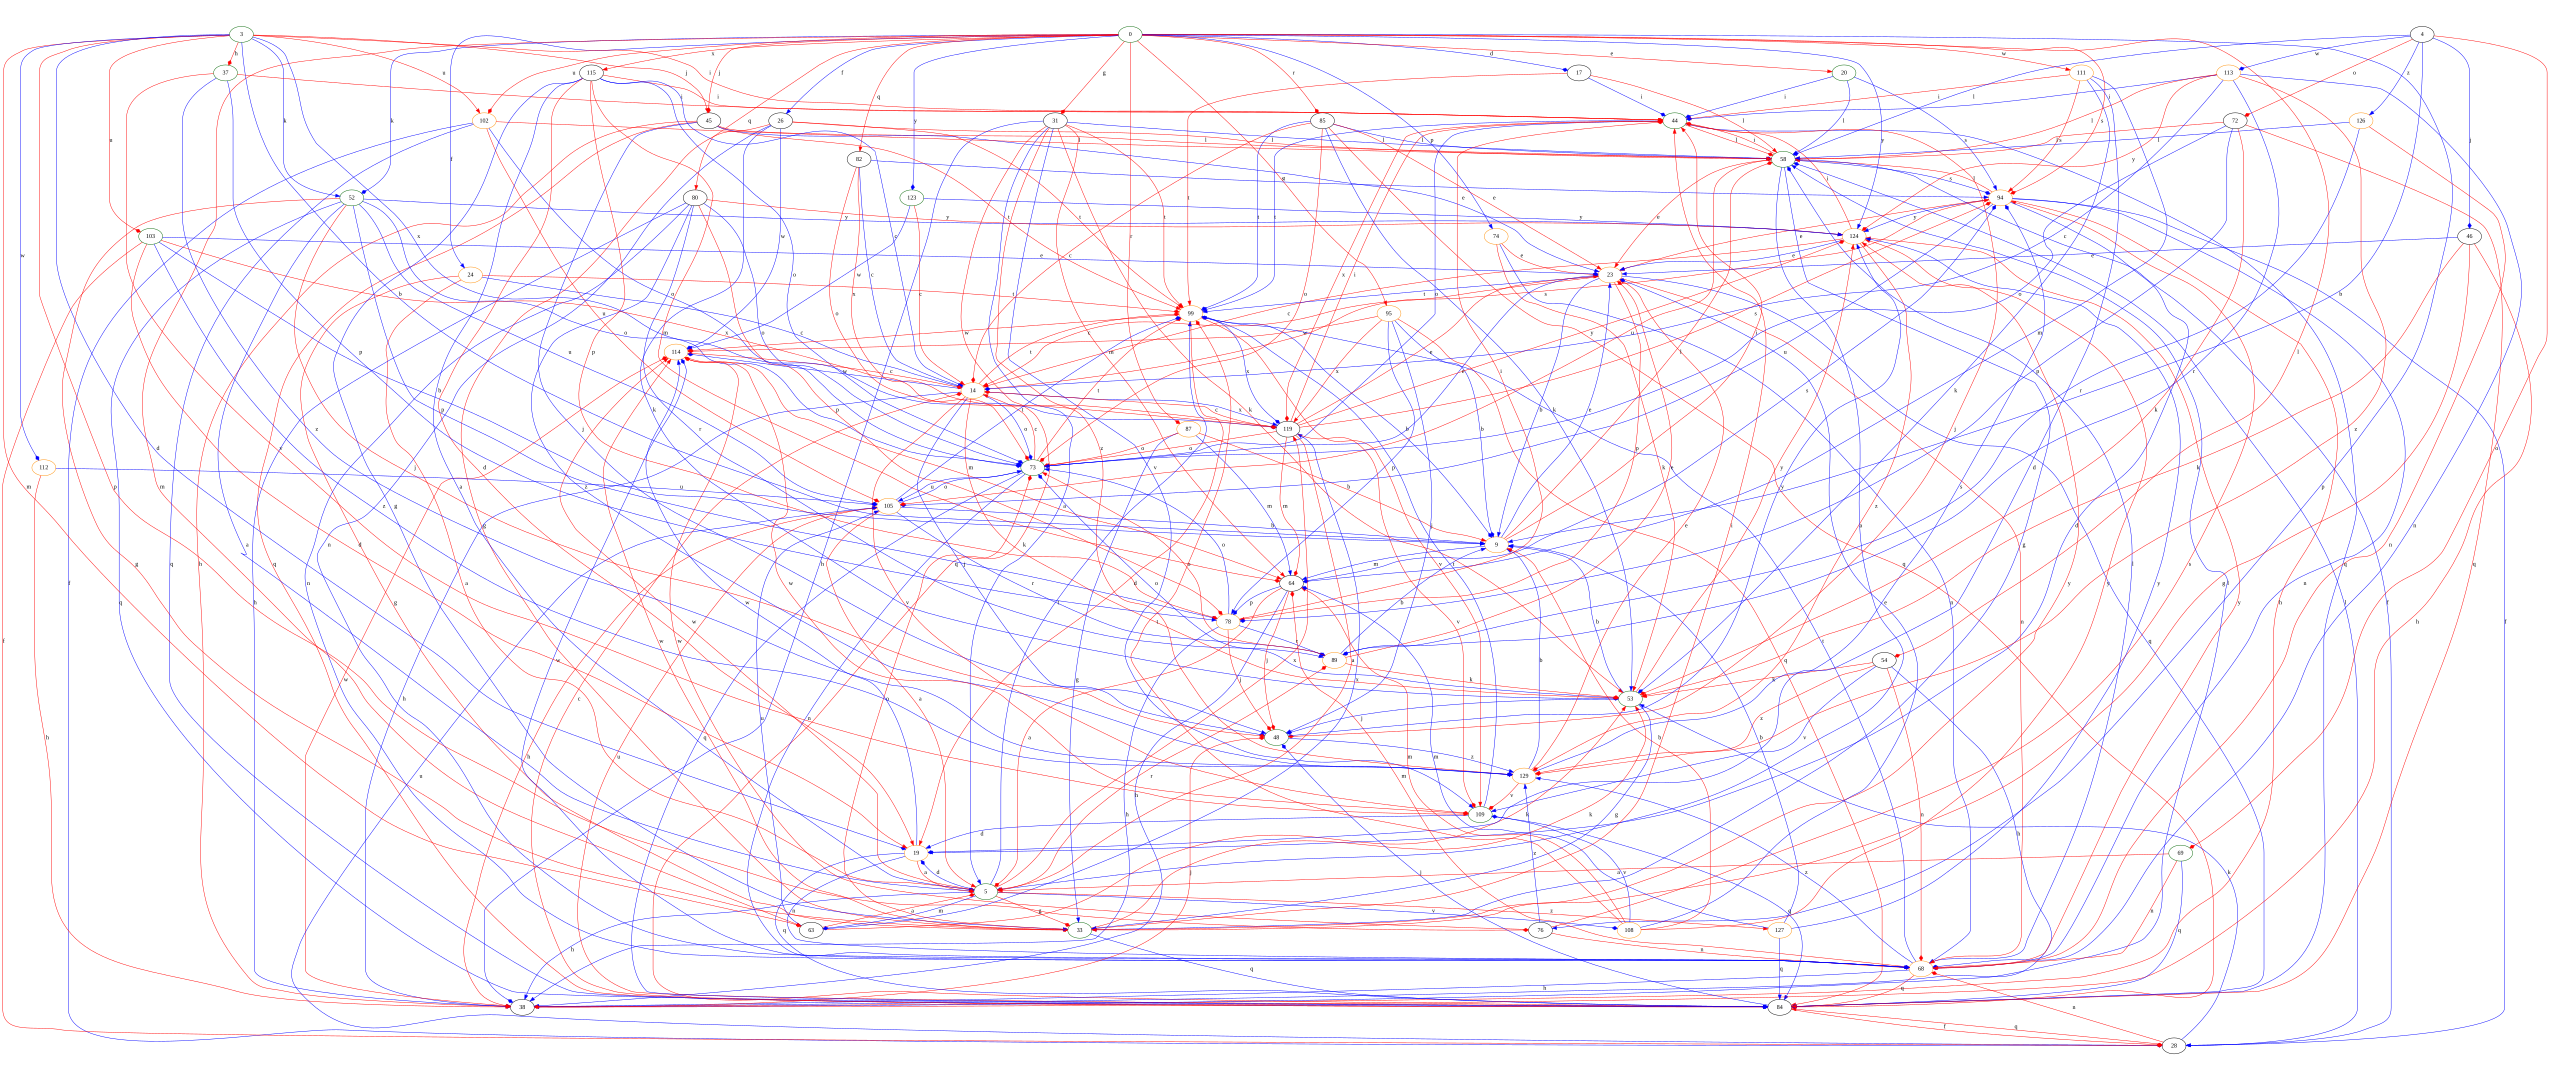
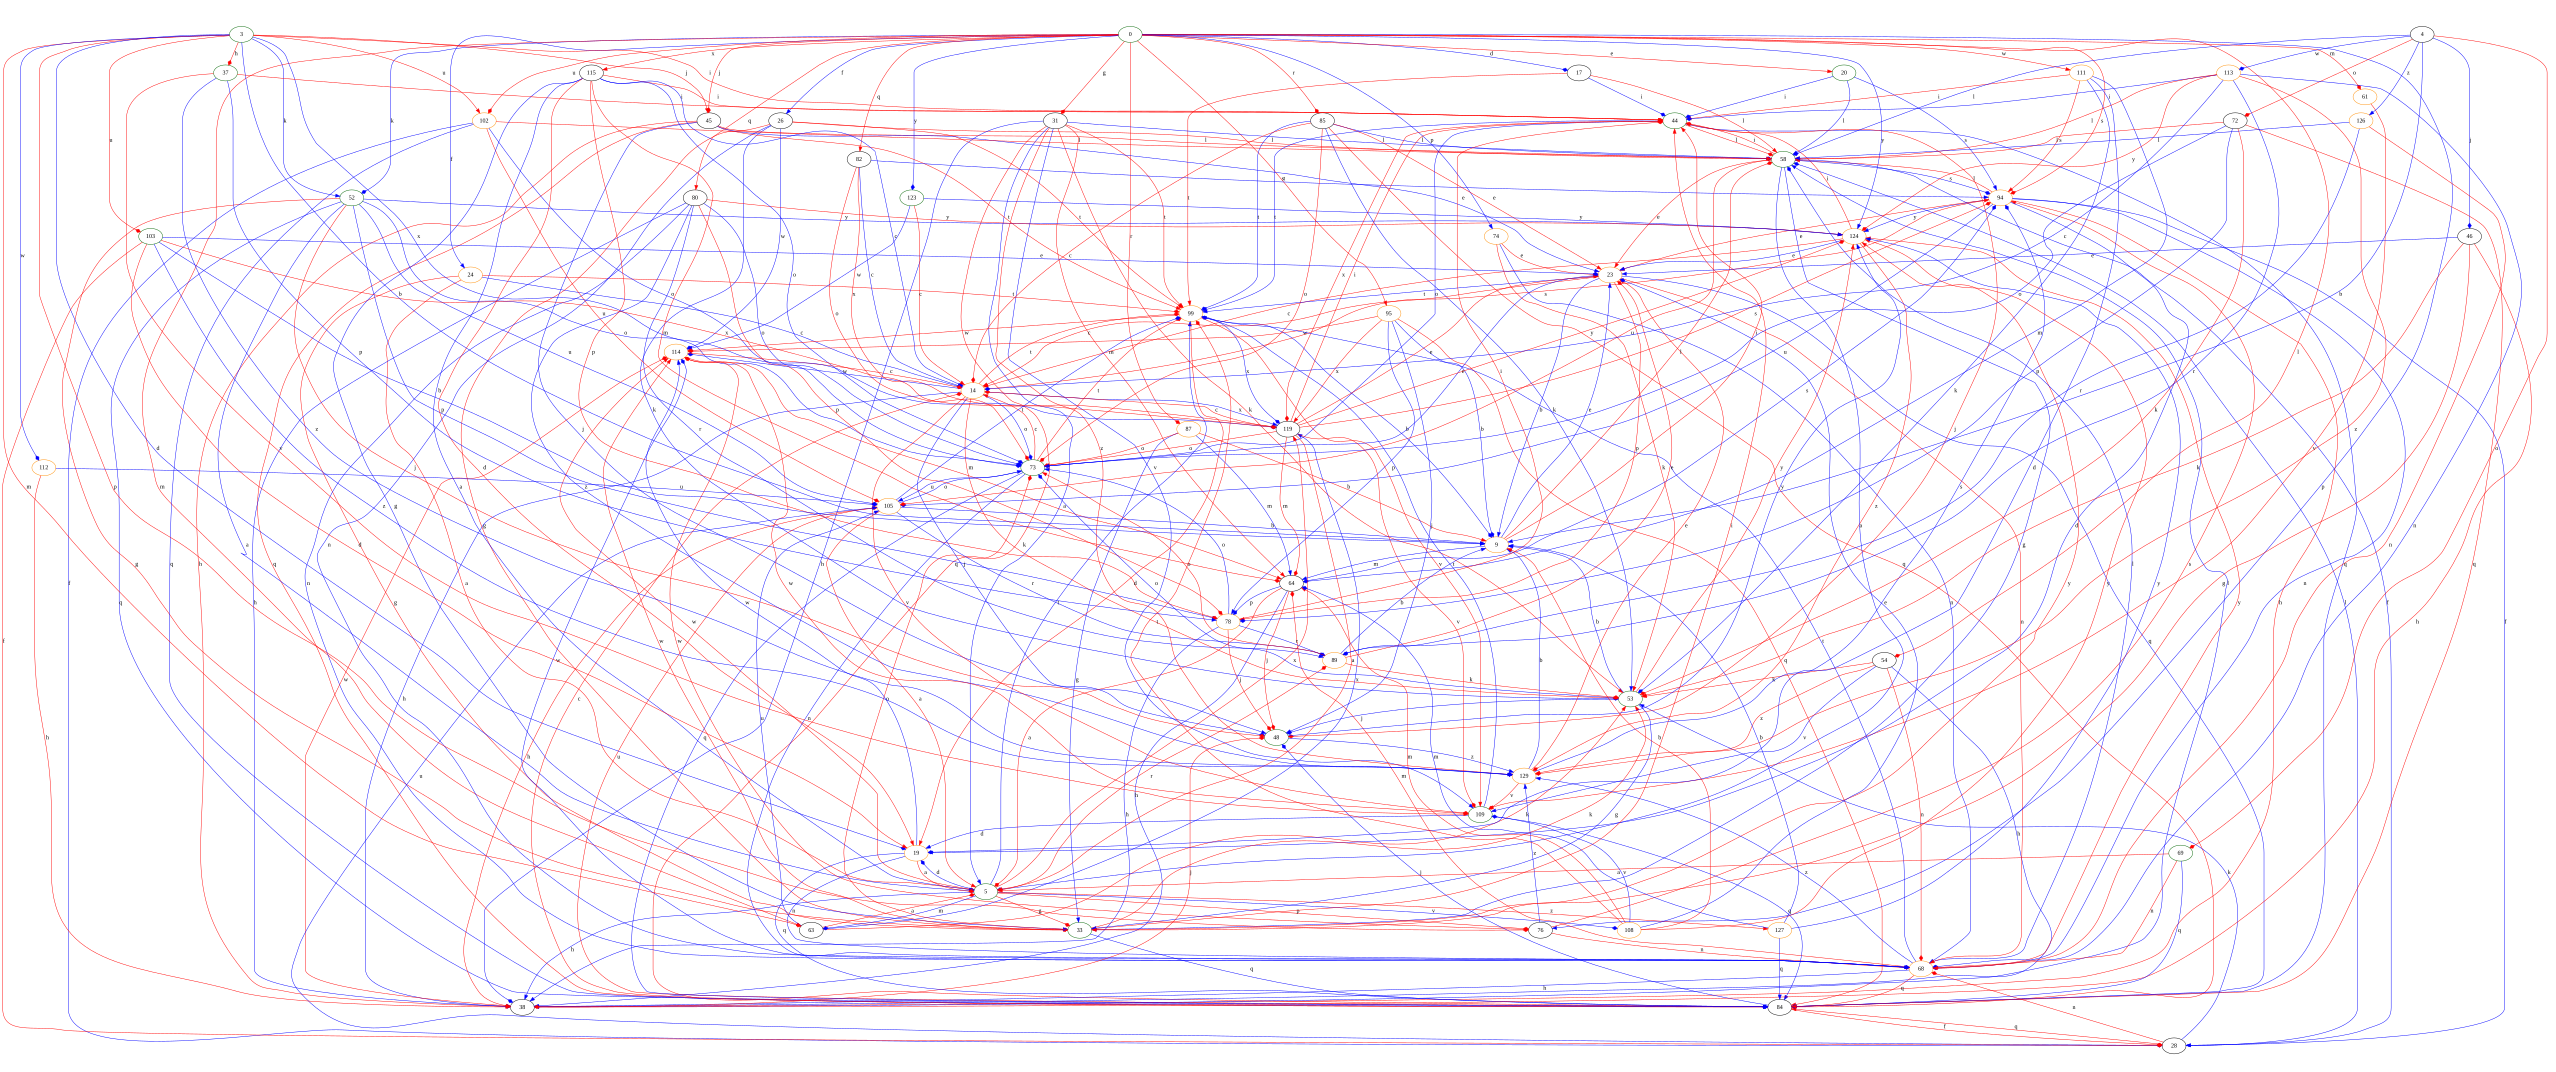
none -> (2365, 97)
none -> (1234, 909)
